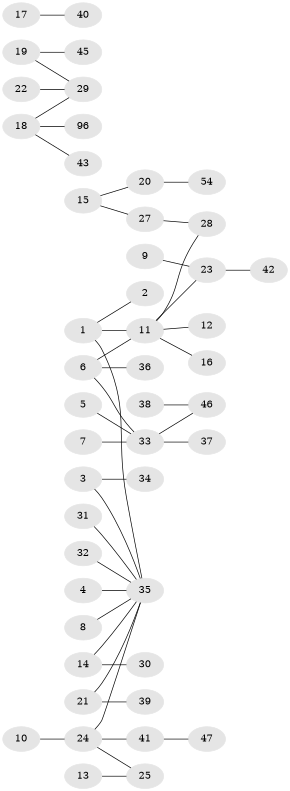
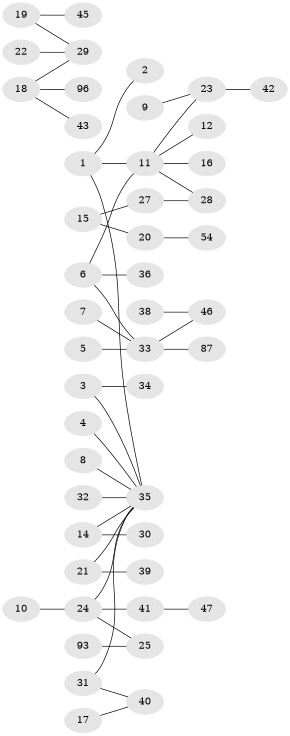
(207, 442) -> (207, 349)
none -> (114, 693)
(83, 776) -> (83, 646)
